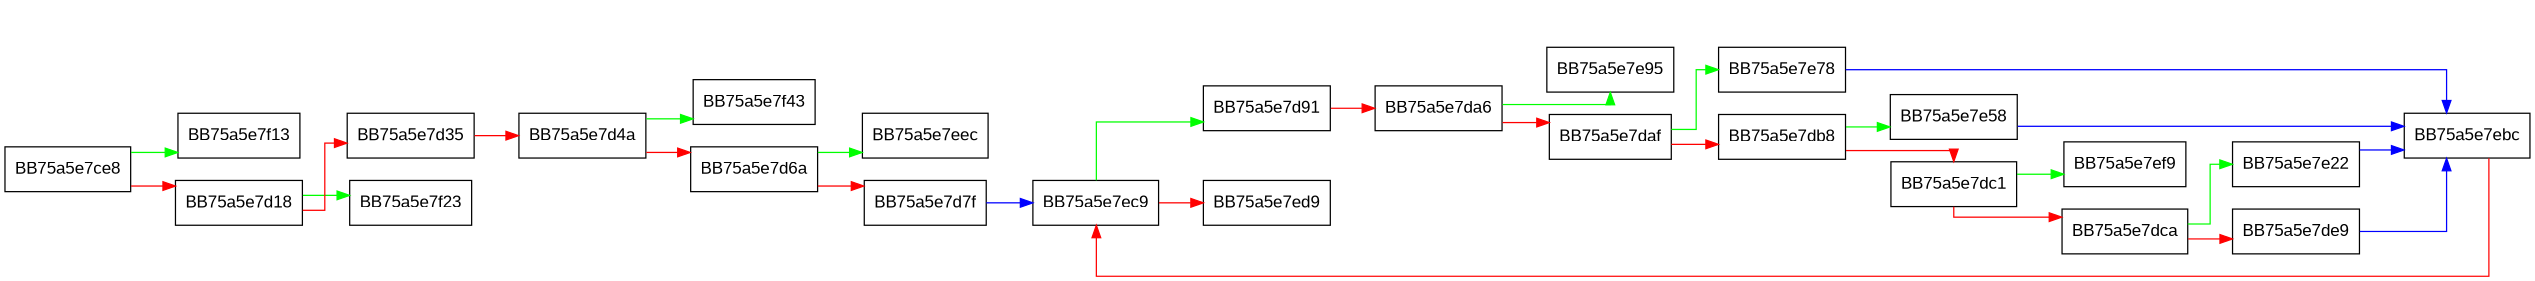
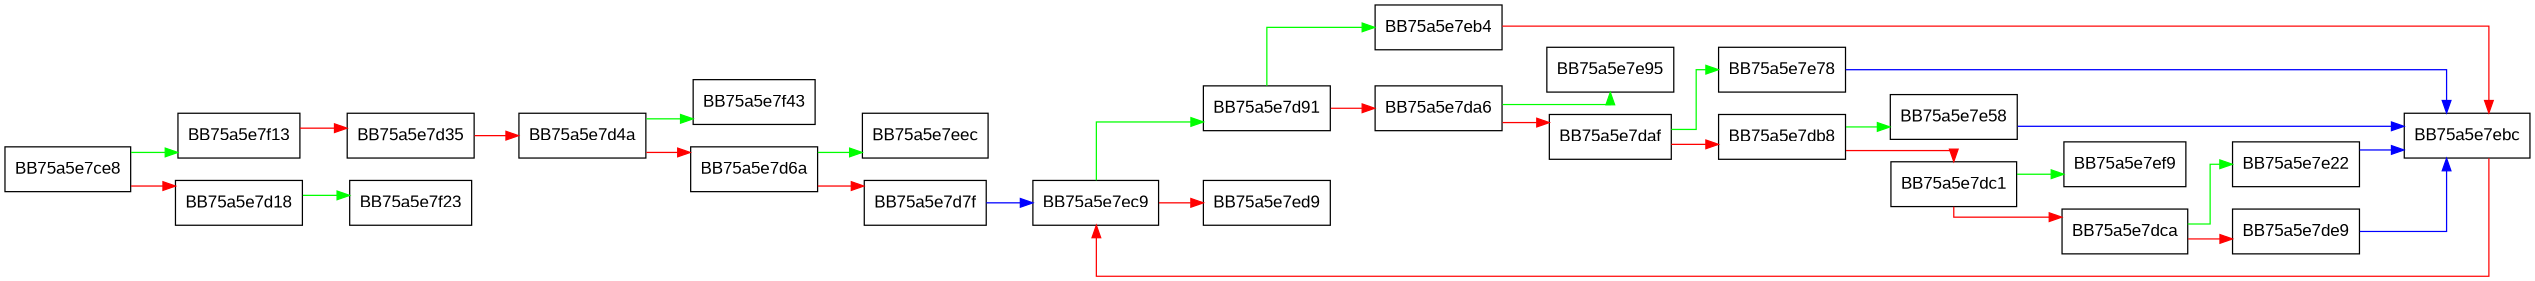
none -> (1439, 27)
(325, 183) -> (317, 128)
